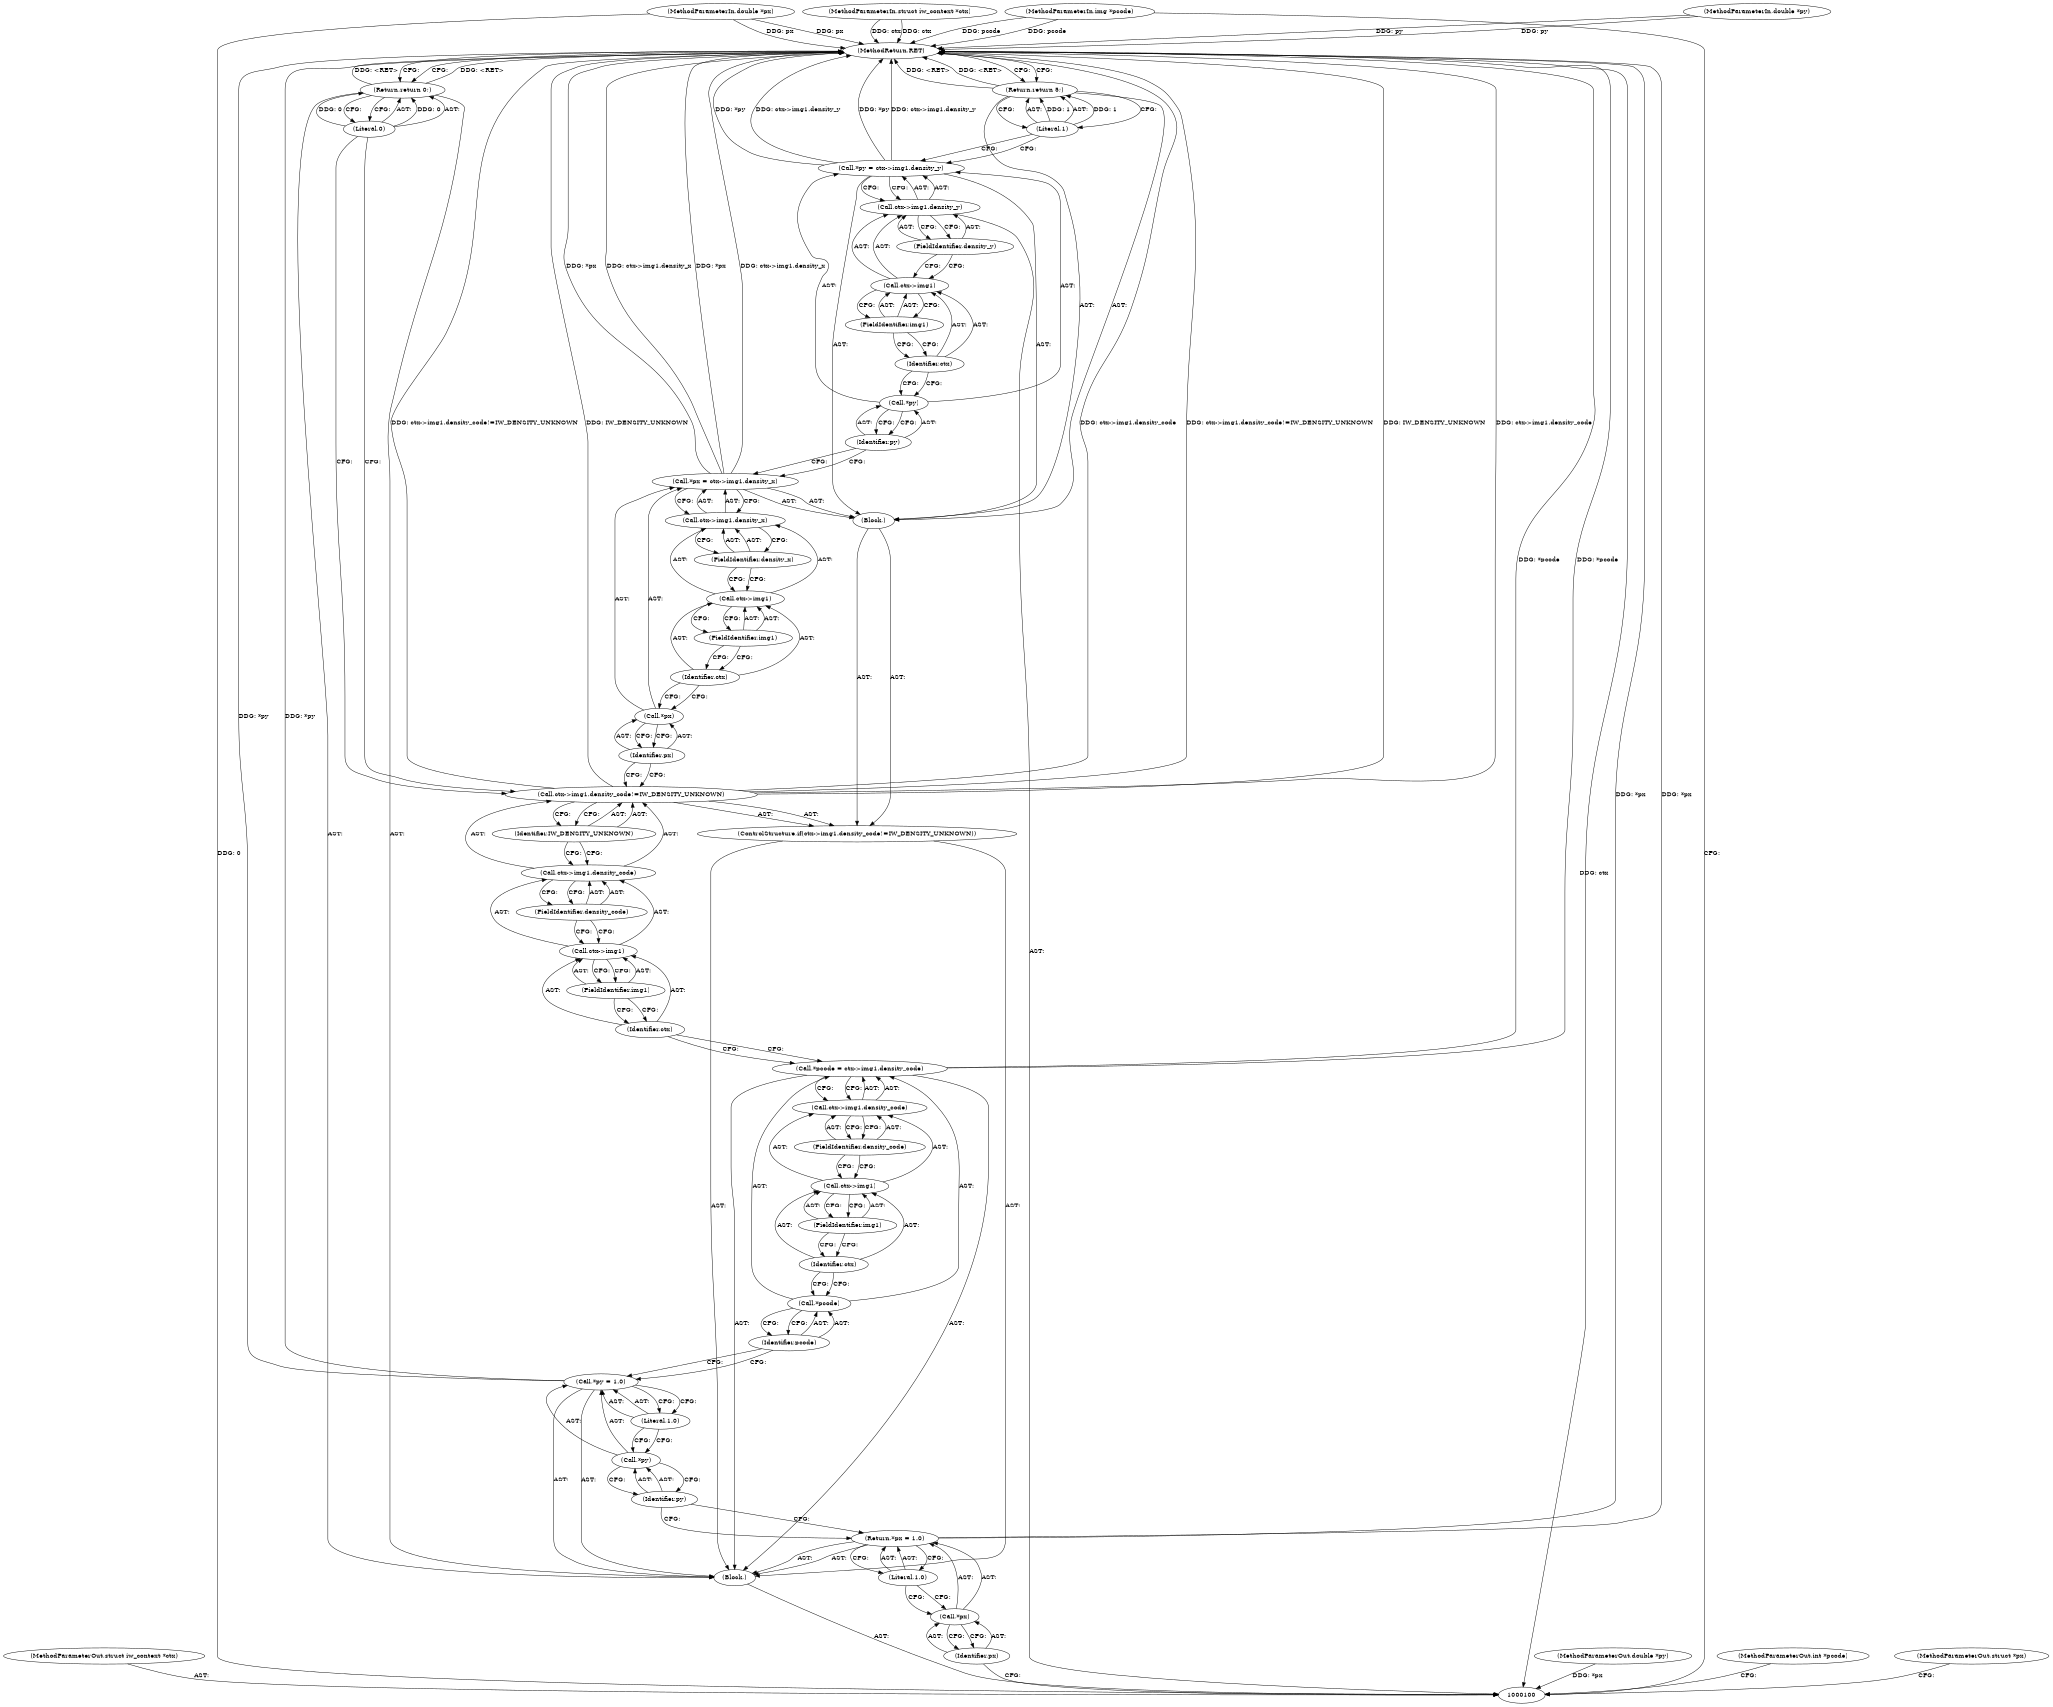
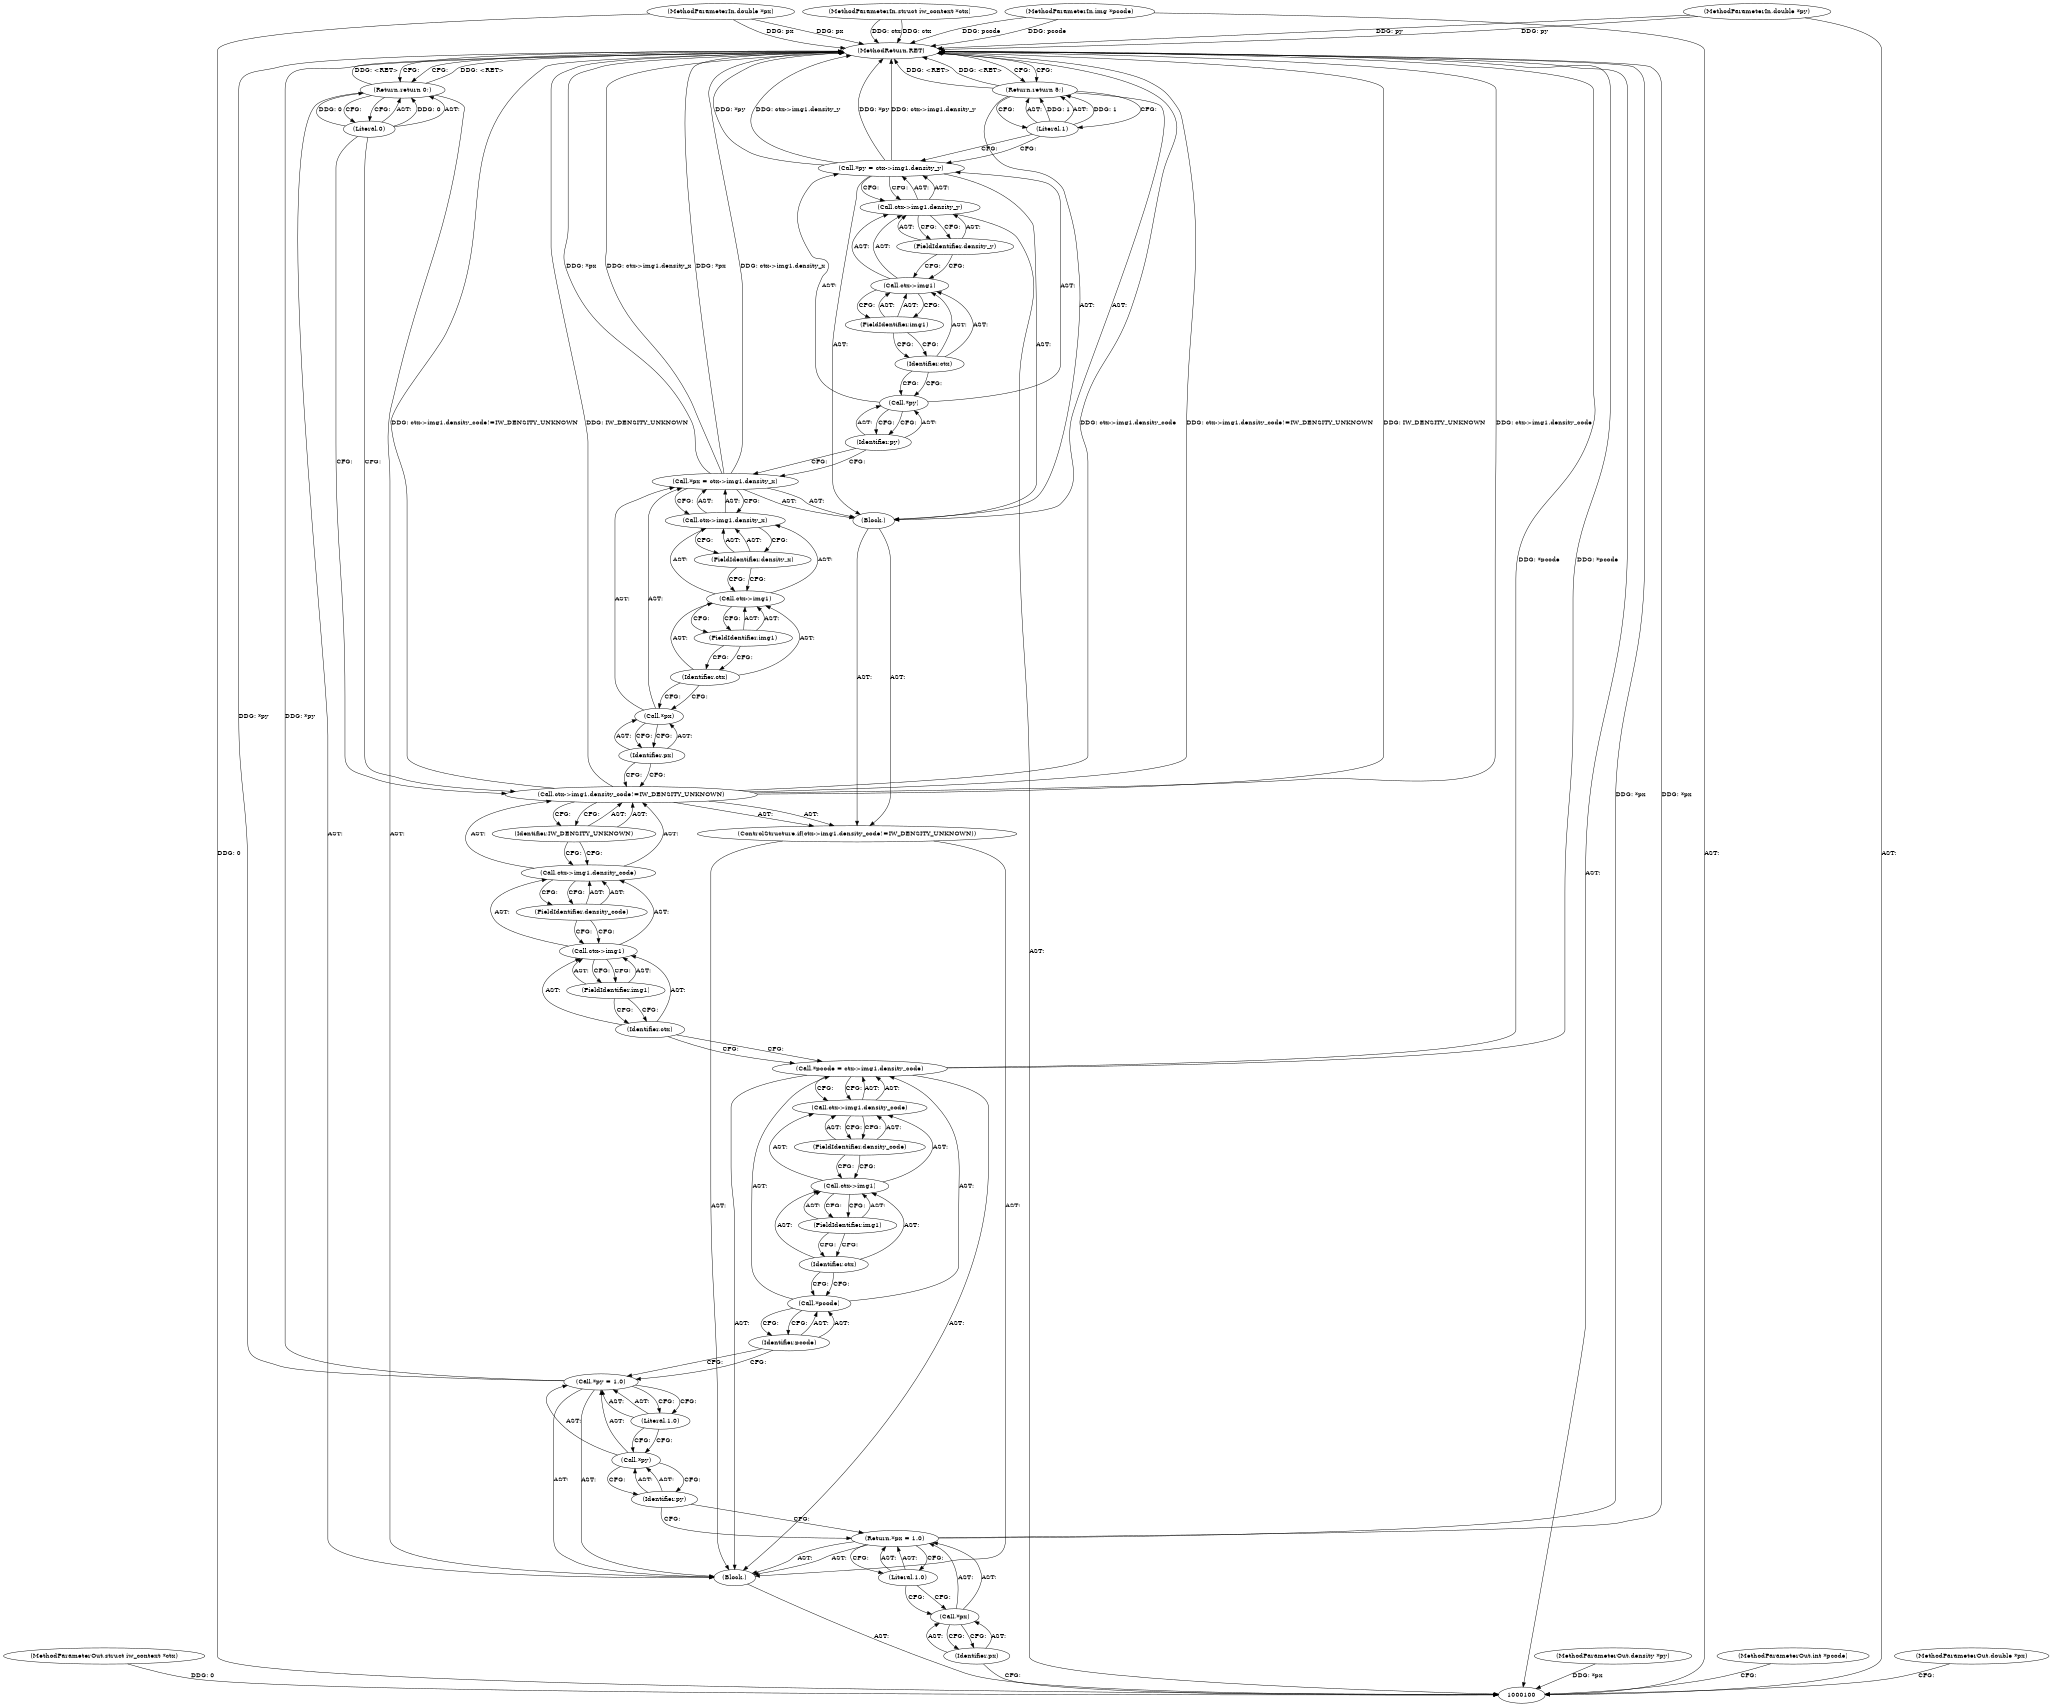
(1713, 853) -> (1713, 853)
(1594, 873) -> (1594, 873)
none -> (1882, 979)
(1613, 1656) -> (1613, 1656)
(1972, 1656) -> (1972, 1656)
(203, 1676) -> (203, 1676)
